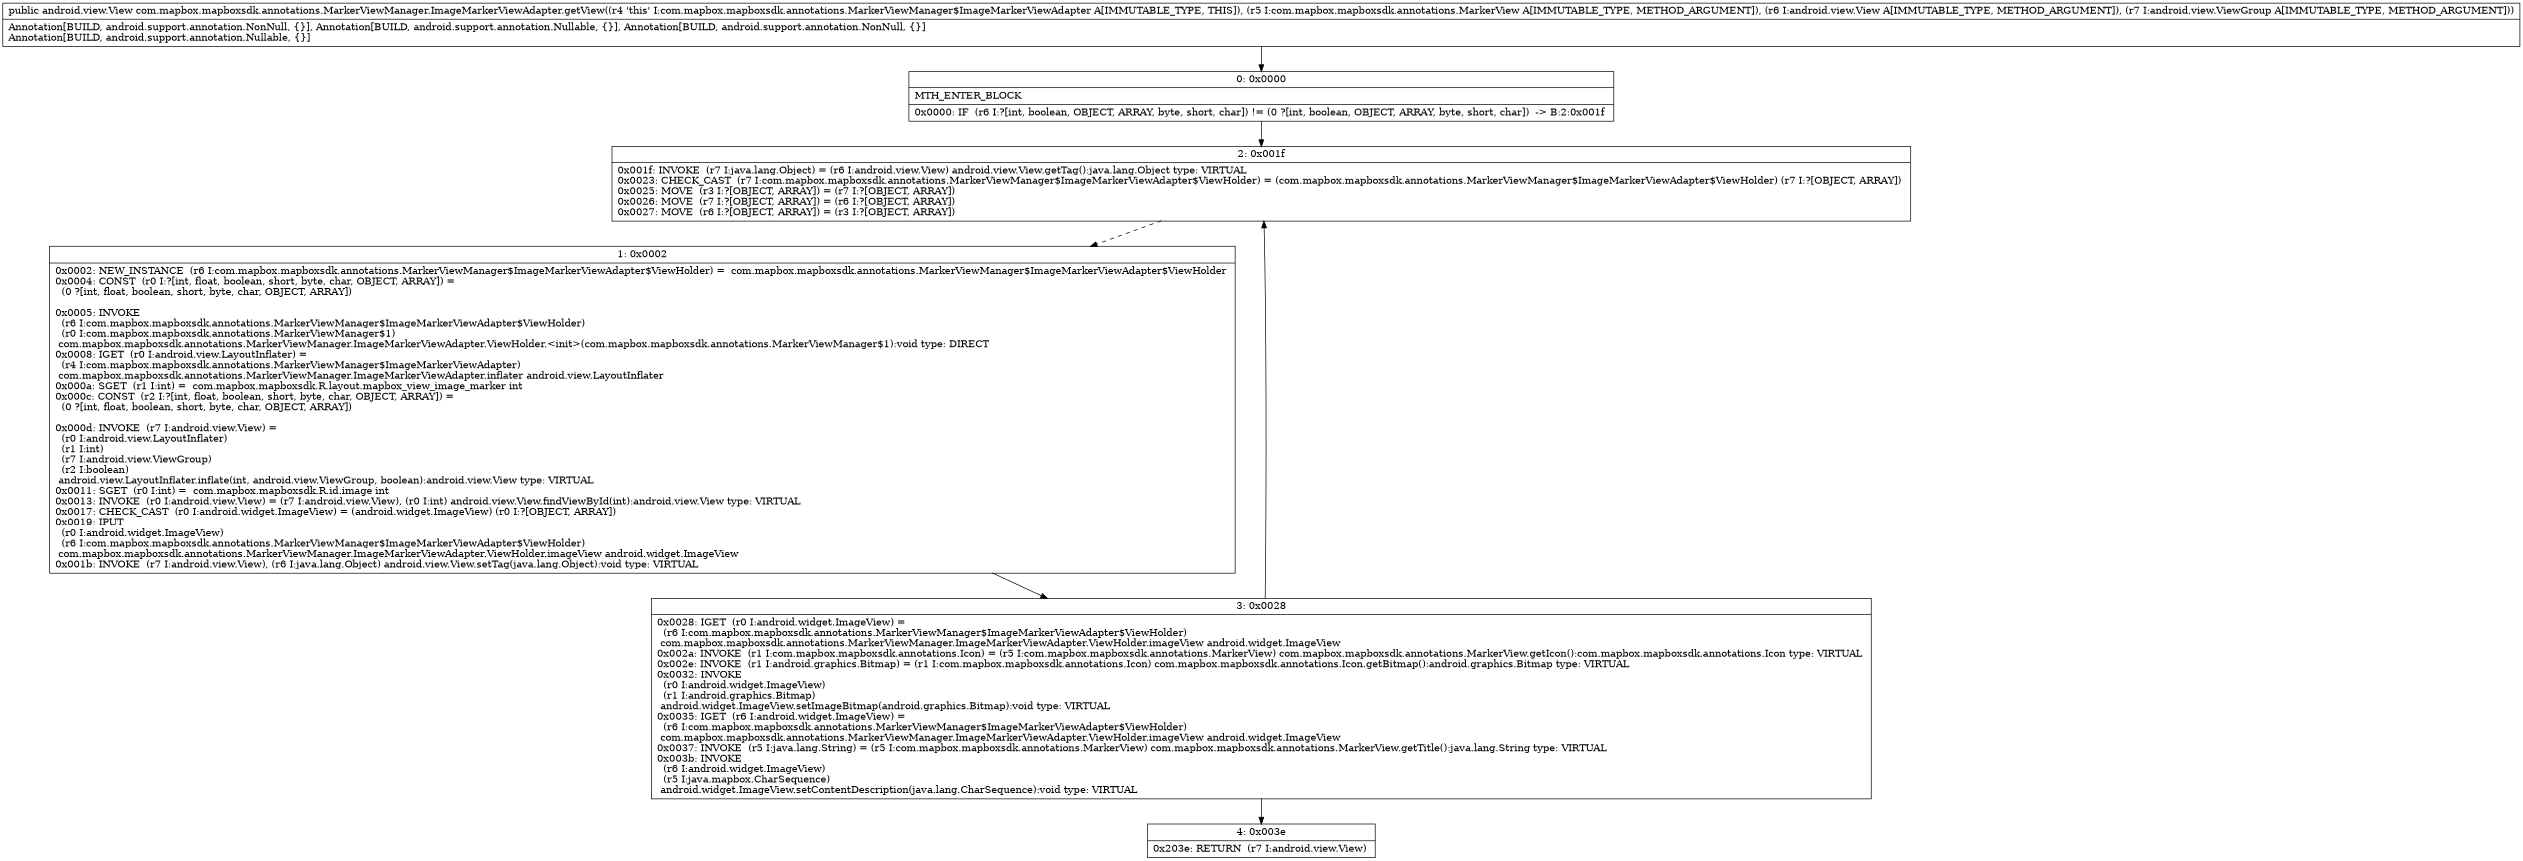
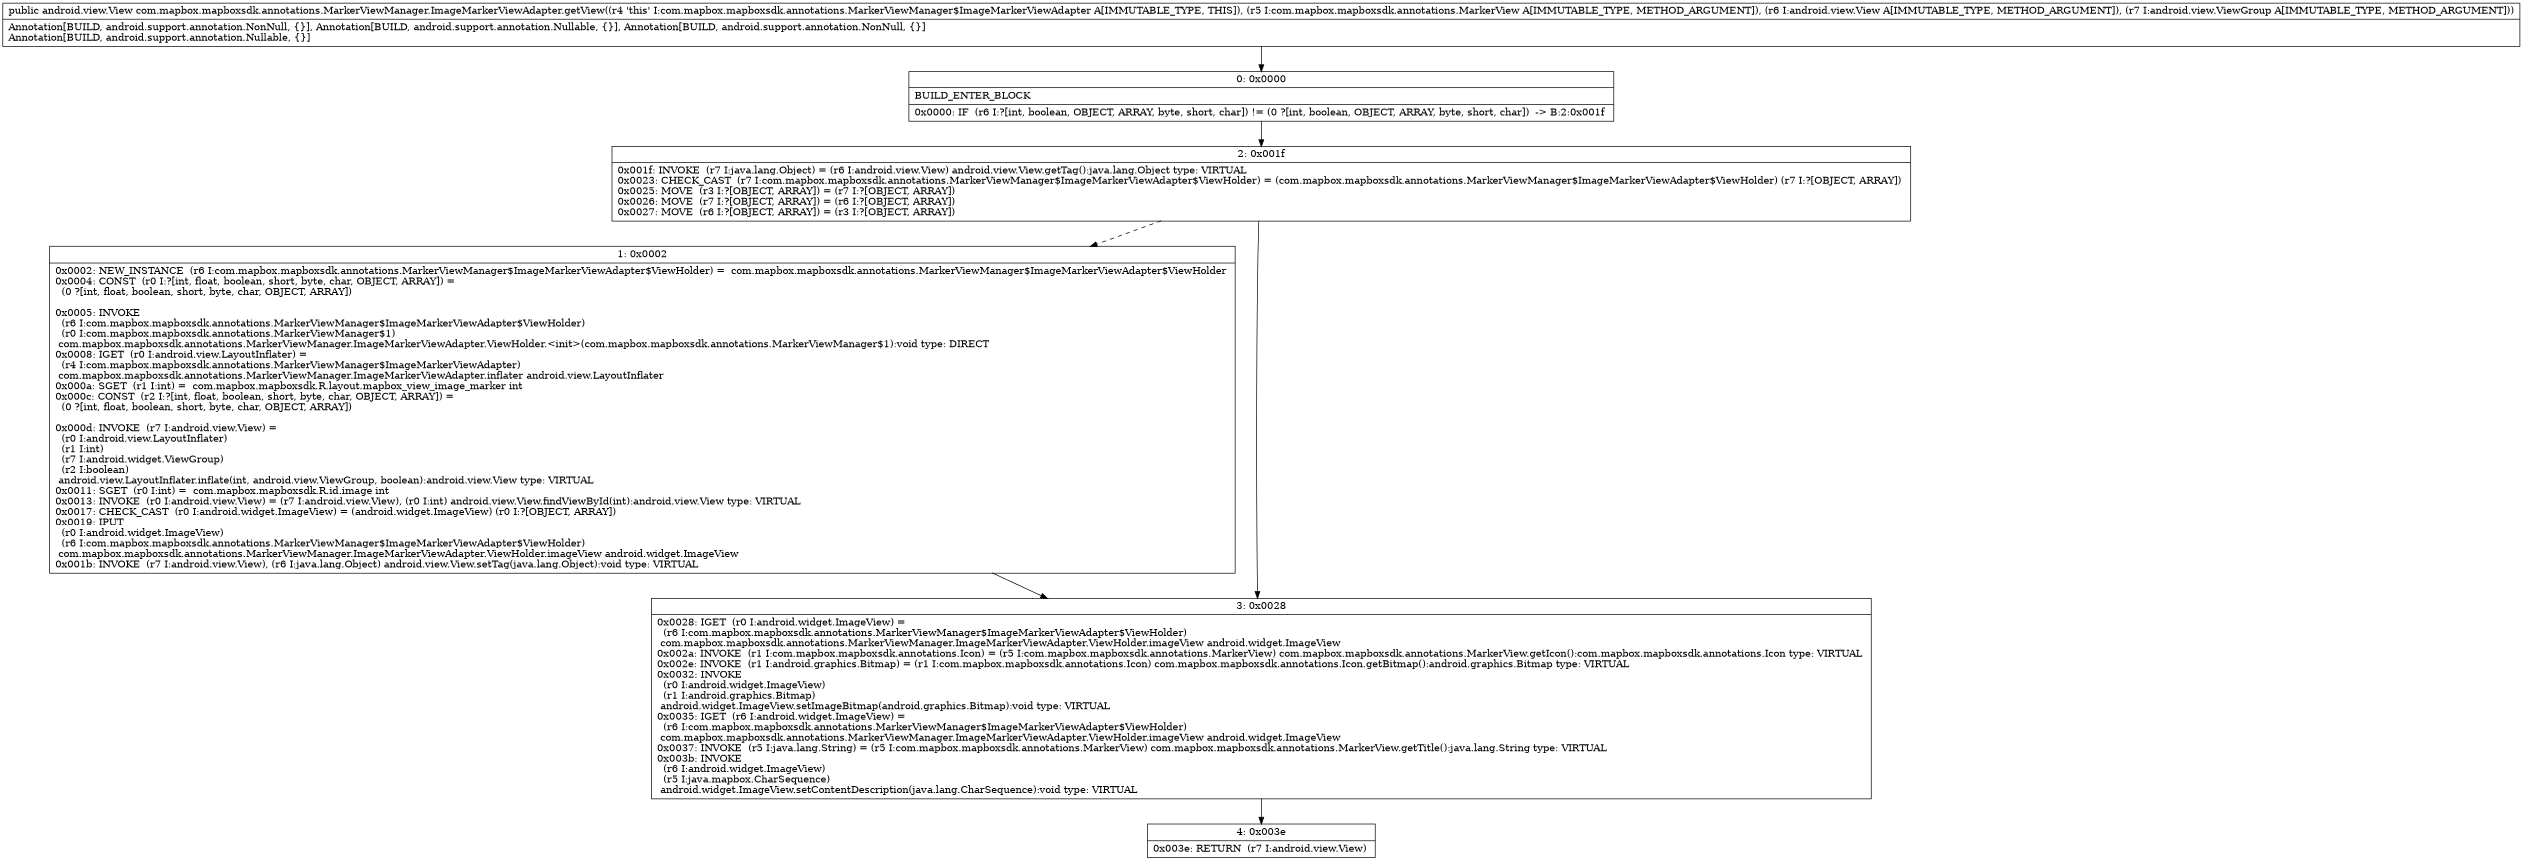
(968, 96) -> (972, 96)
(1266, 413) -> (1257, 406)
(133, 460) -> (139, 460)
(1261, 849) -> (1261, 849)
